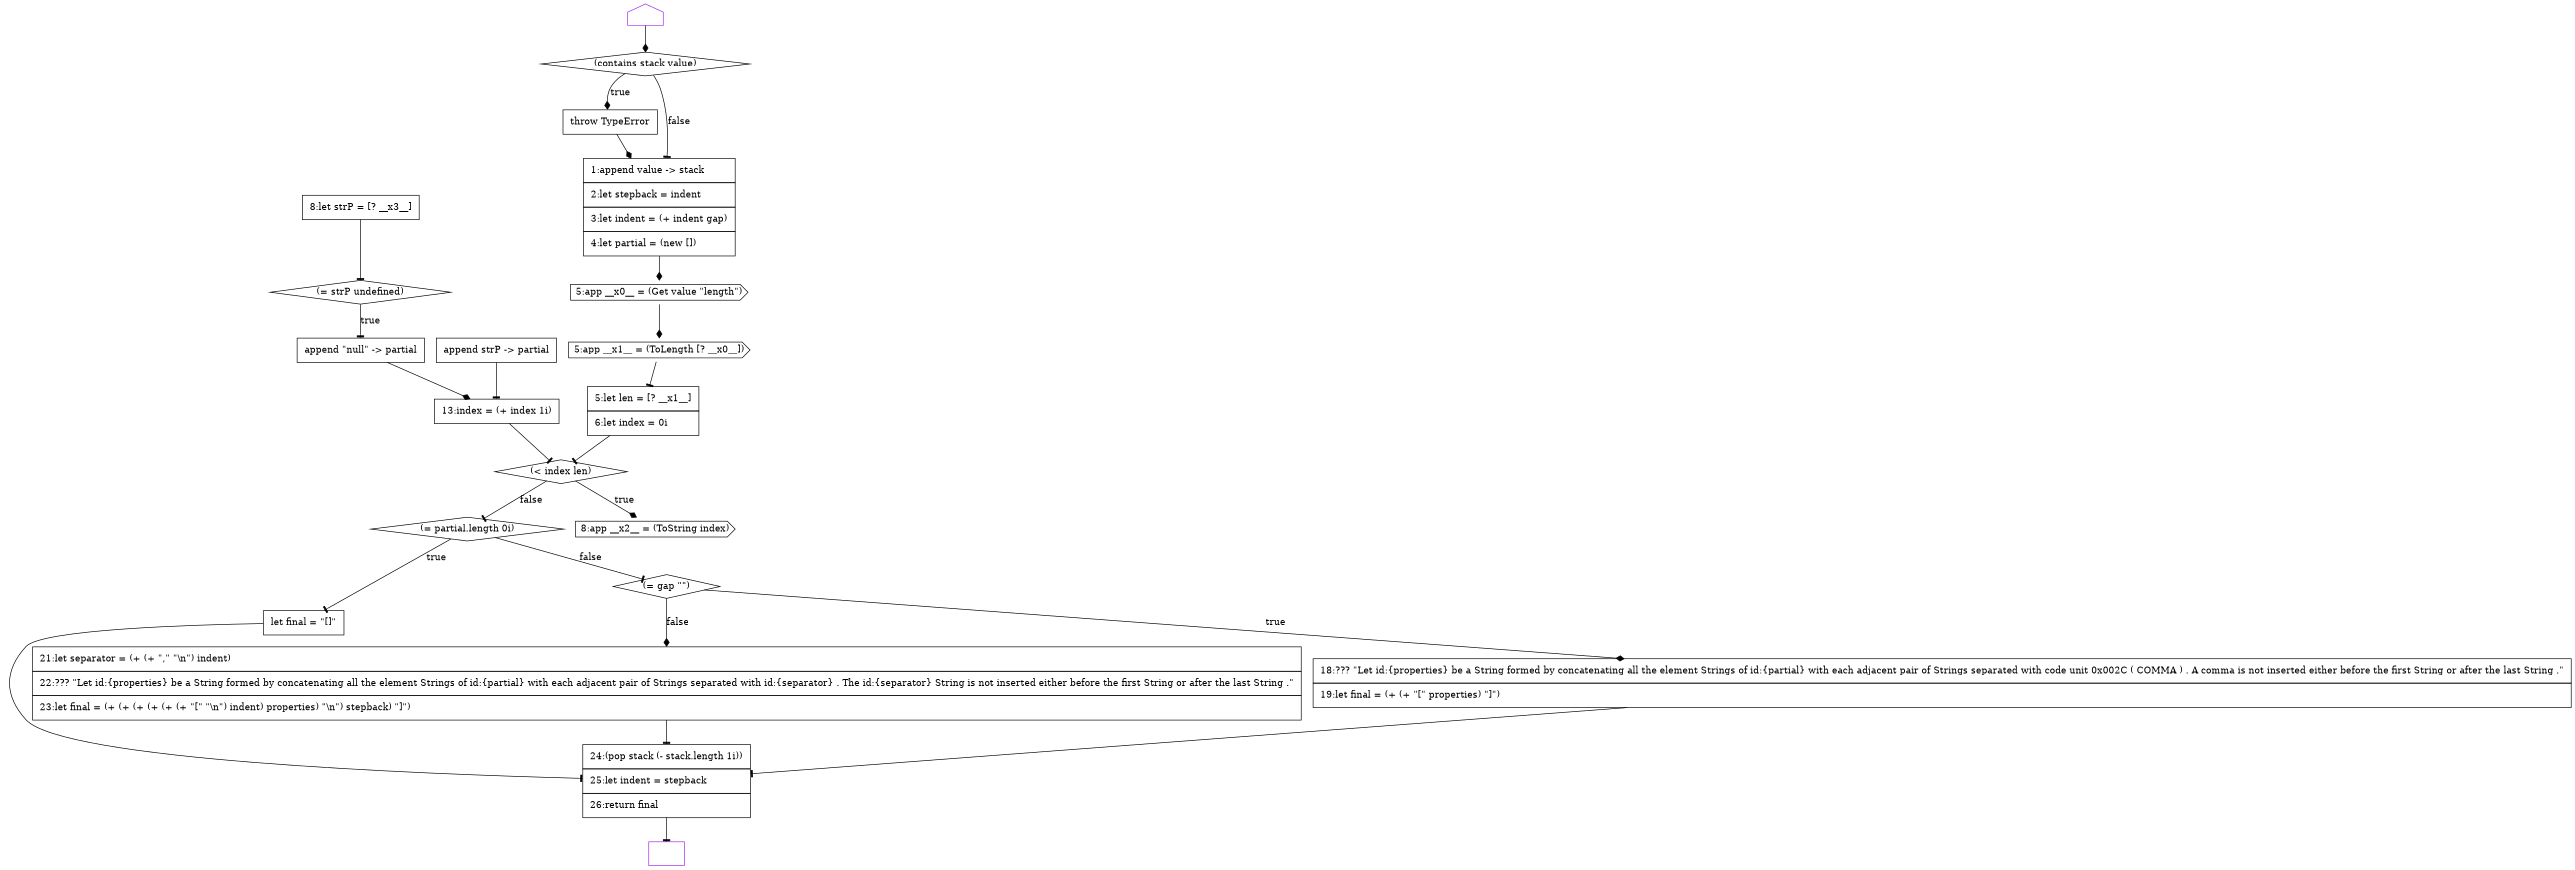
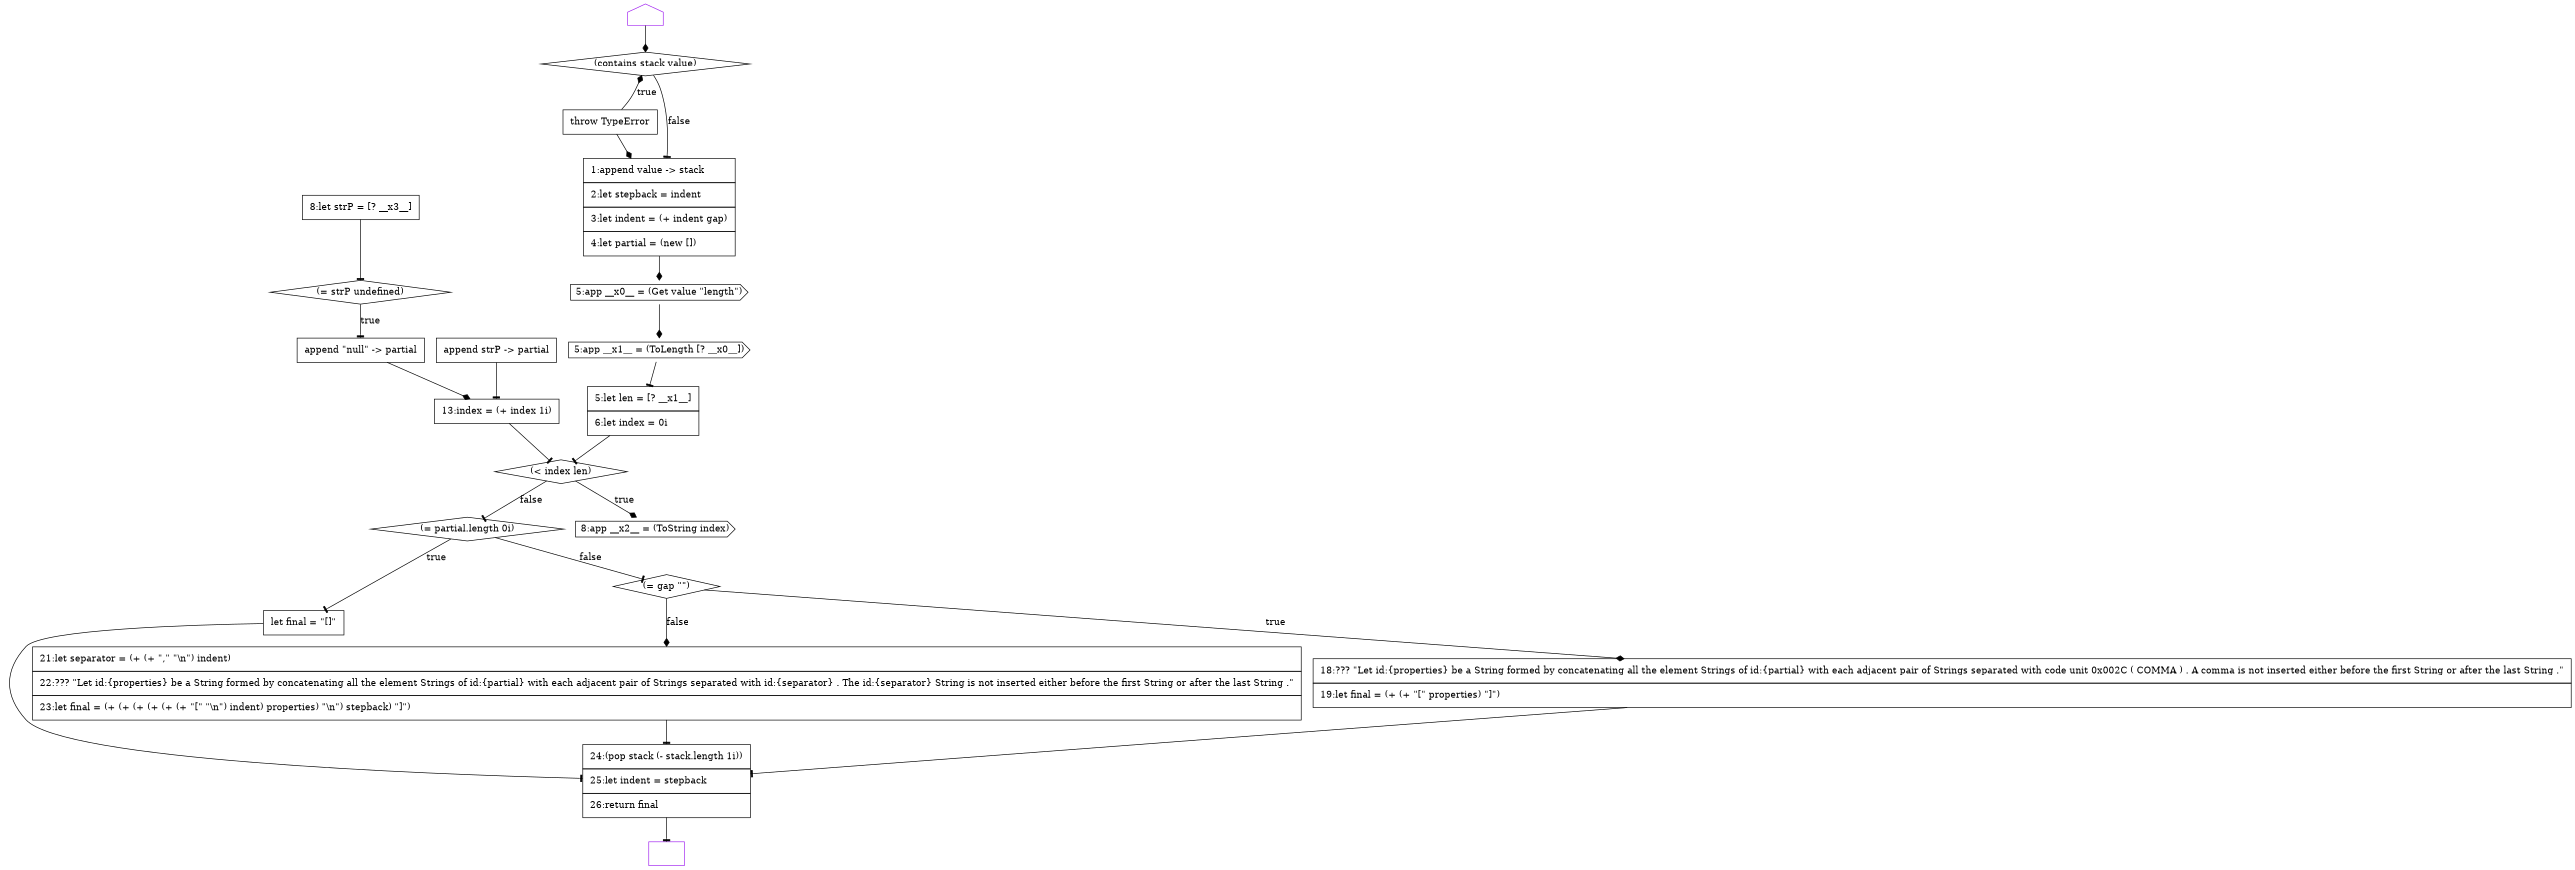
(612, 85) -> (631, 97)
